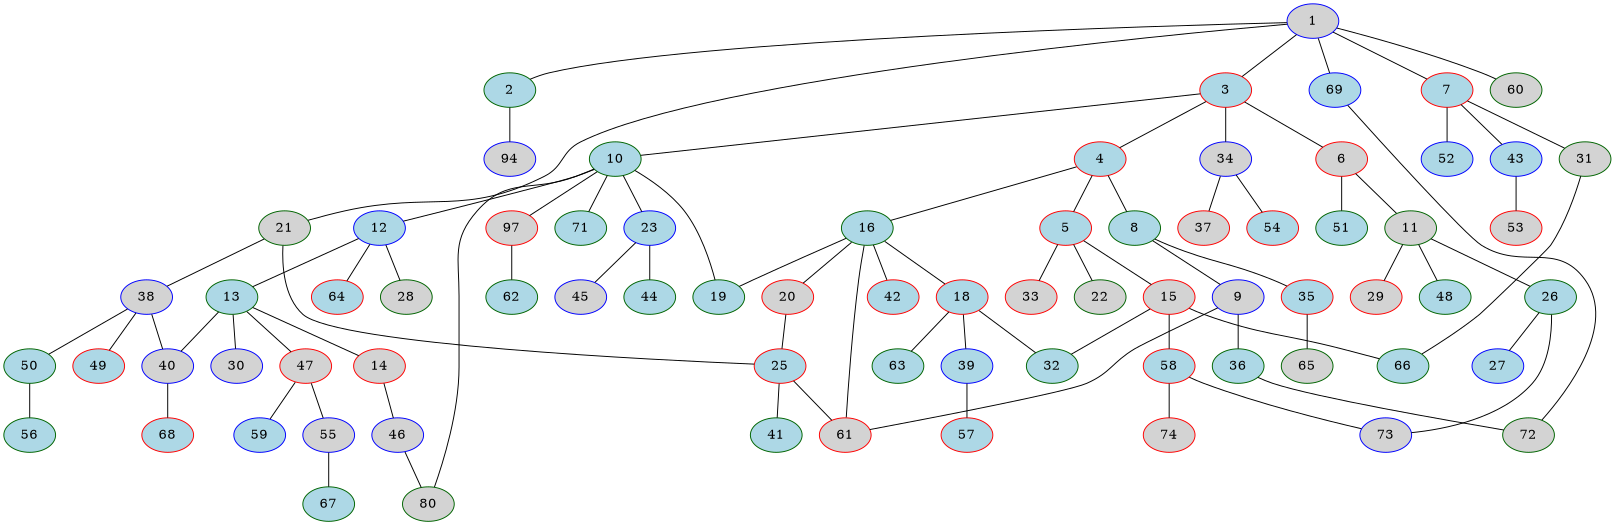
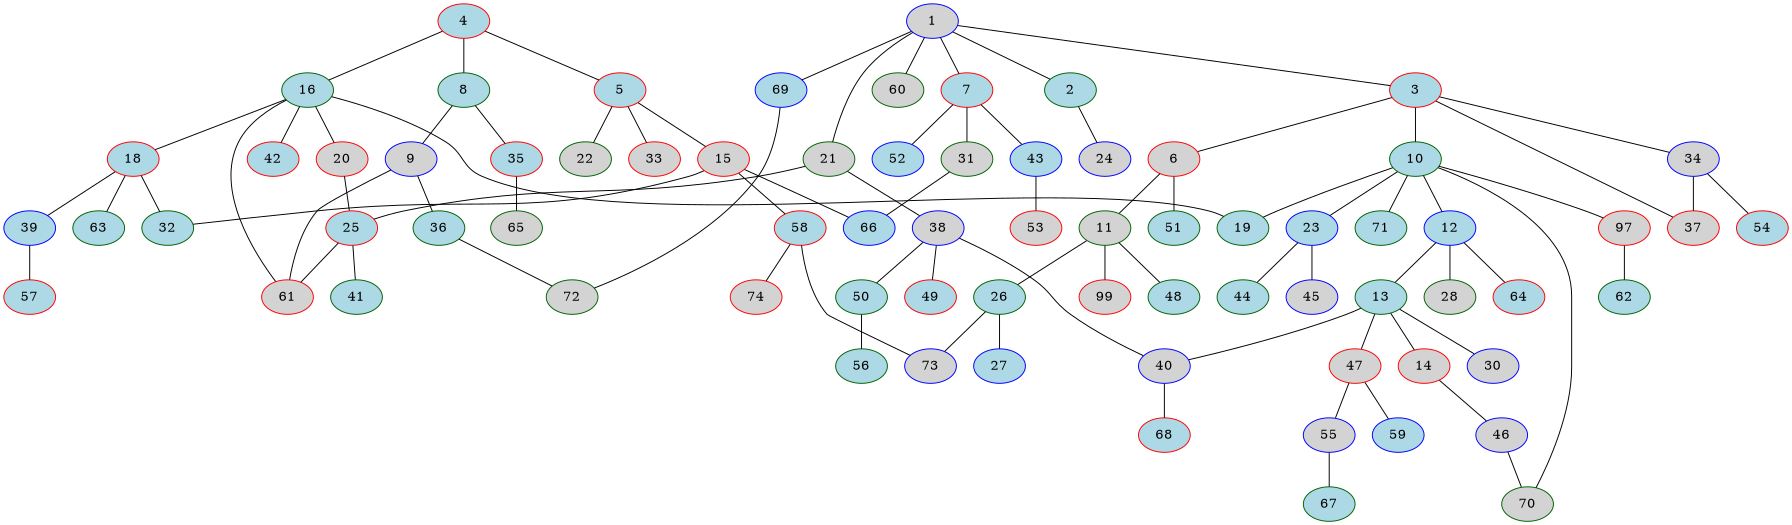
(1163, 125) -> (1554, 159)
(510, 159) -> (1105, 159)
(1376, 297) -> (1105, 297)
(1403, 366) -> (869, 228)
(428, 504) -> (1528, 504)
